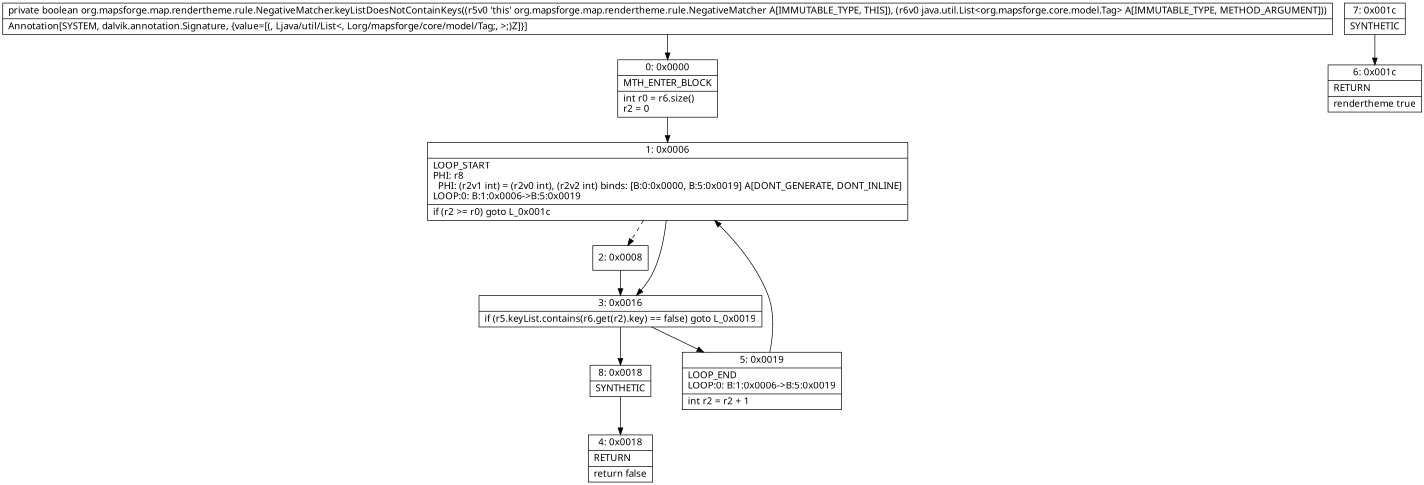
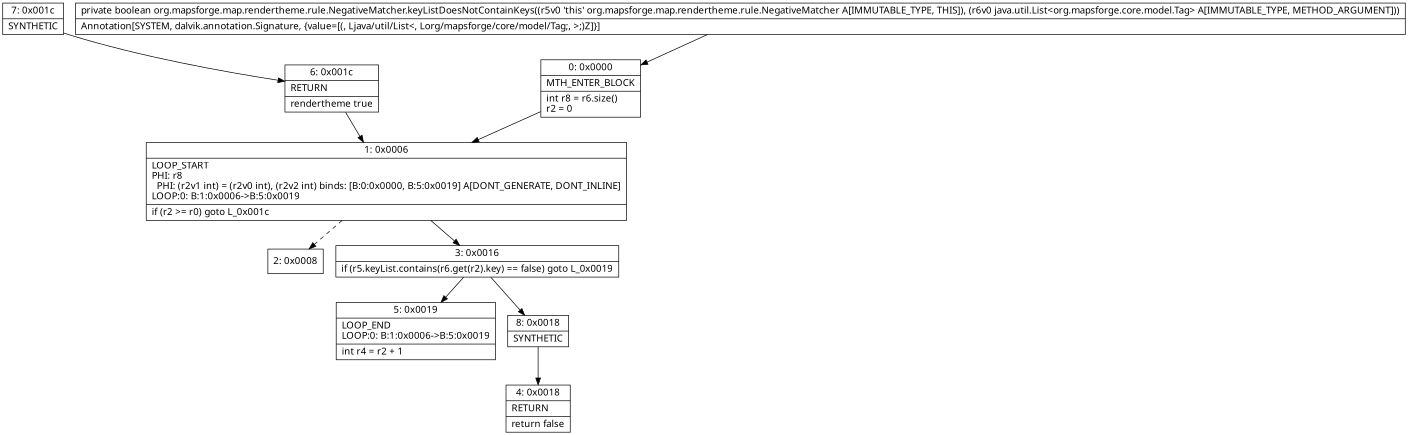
(659, 99) -> (582, 99)
(620, 280) -> none
(762, 283) -> (353, 124)
(719, 401) -> (373, 352)
